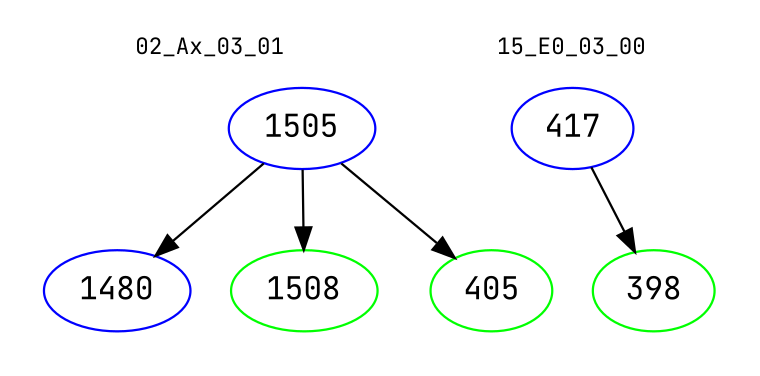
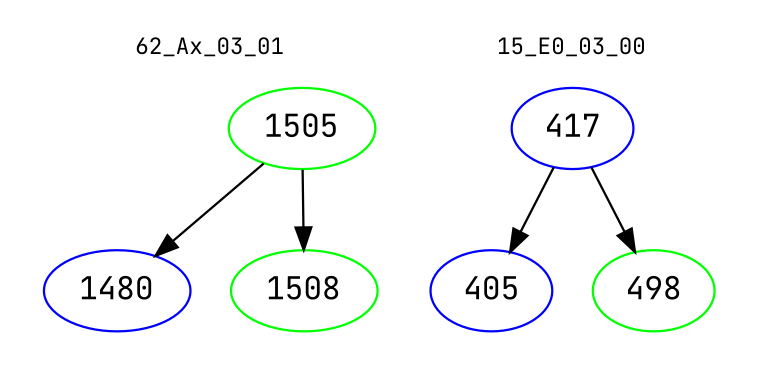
(211, 48) -> (211, 48)
(302, 128) -> (302, 128)
(379, 195) -> (537, 200)
(491, 291) -> (491, 291)
(654, 291) -> (654, 291)
